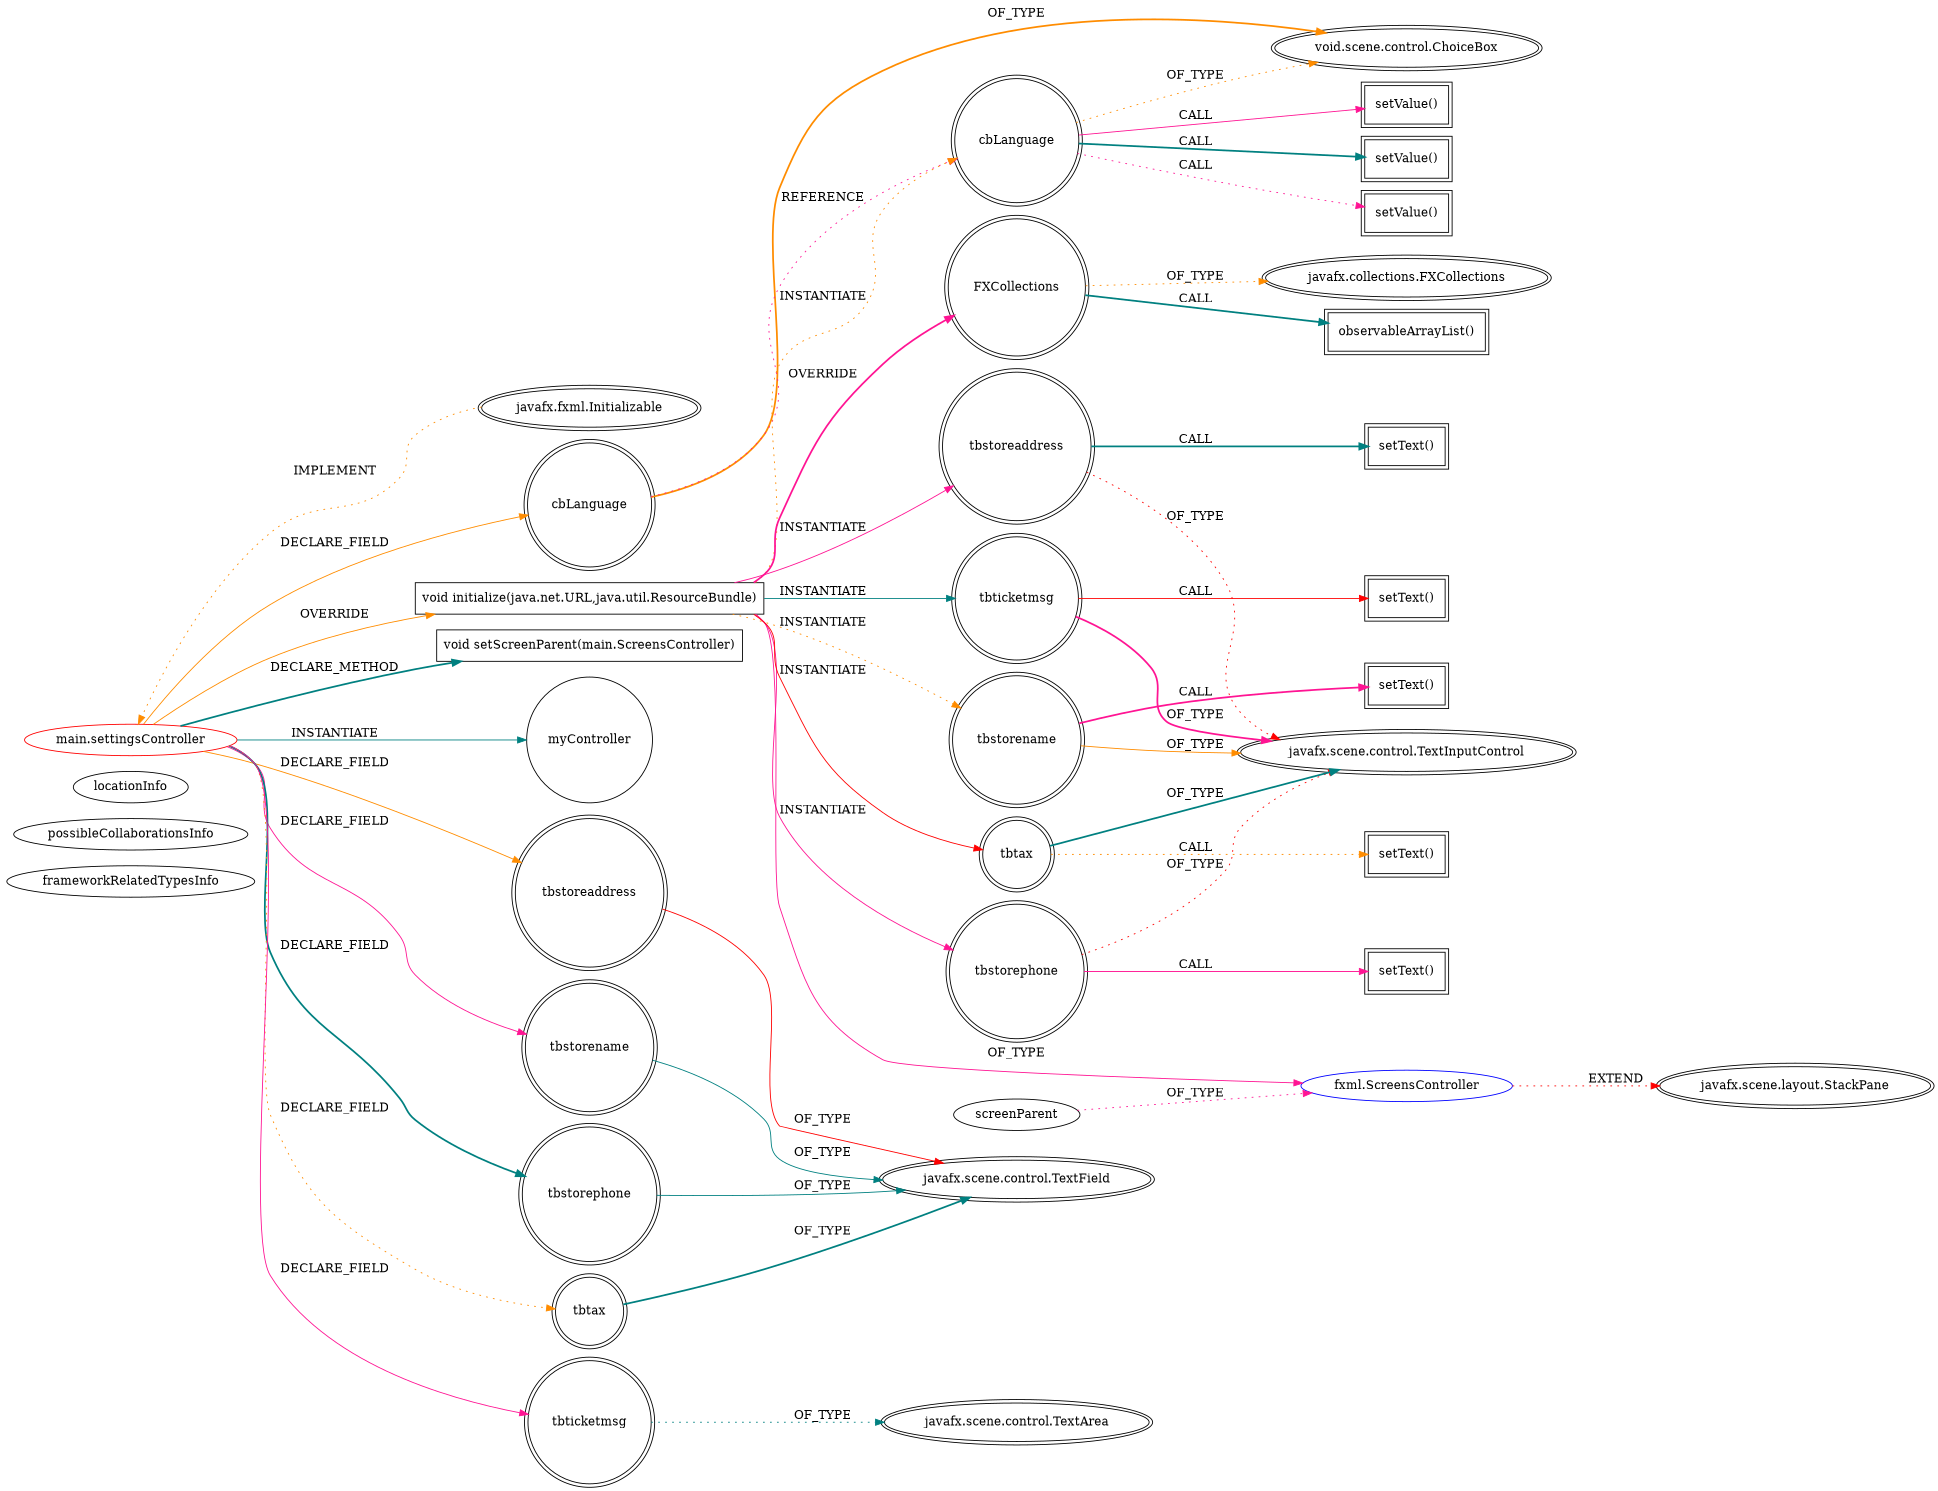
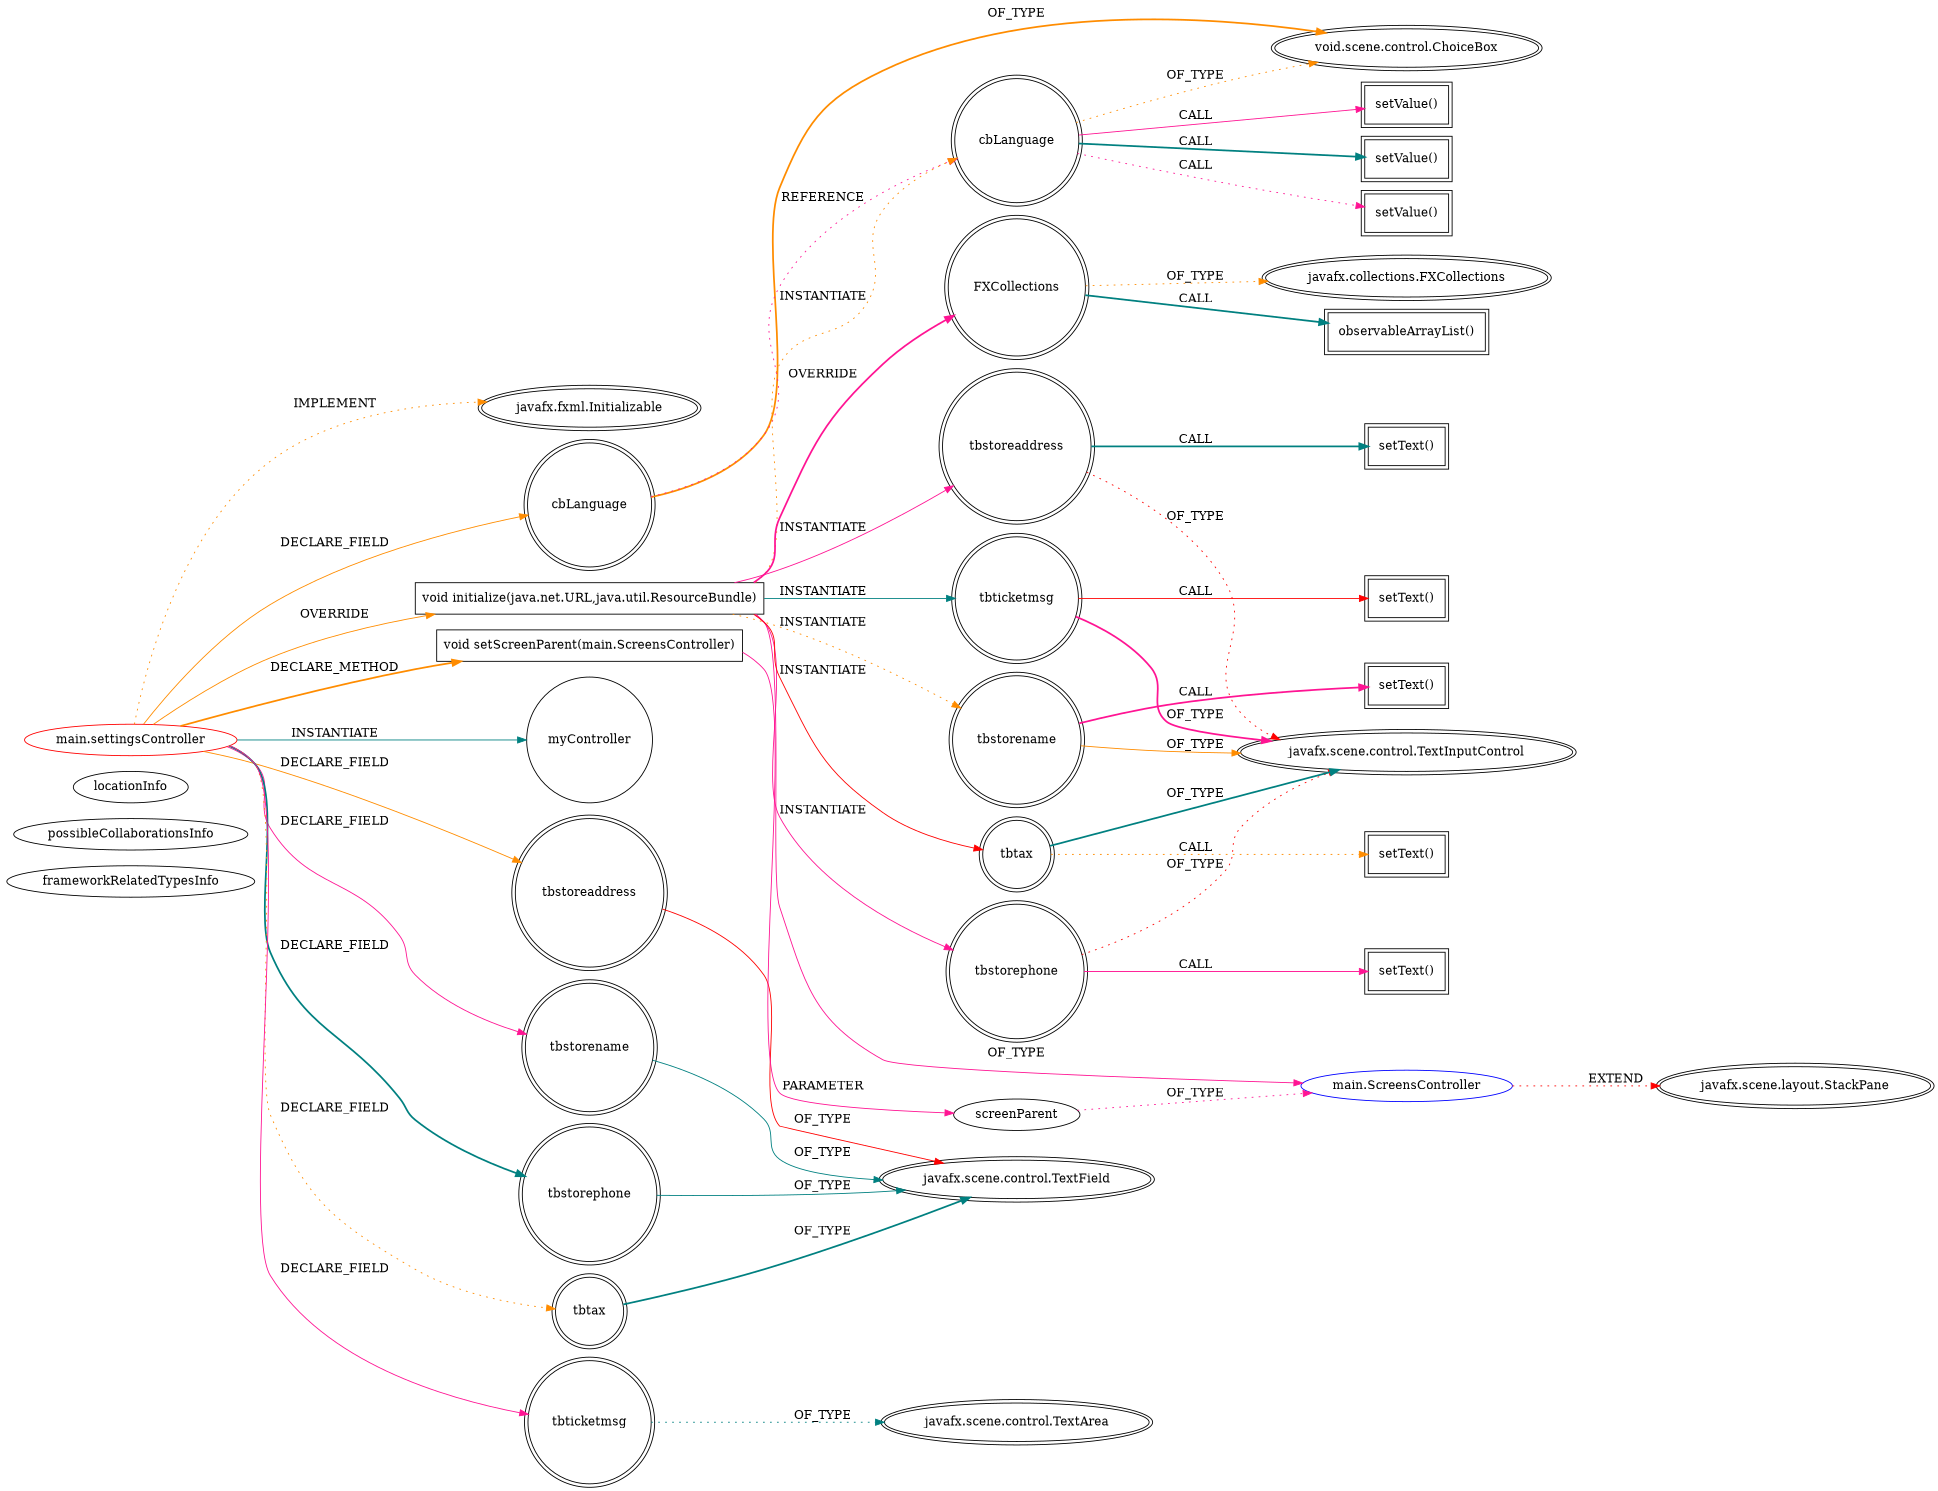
(286, 522) -> (240, 489)
(316, 691) -> (316, 691)
none -> (769, 951)
(1407, 1086) -> (1407, 1086)
